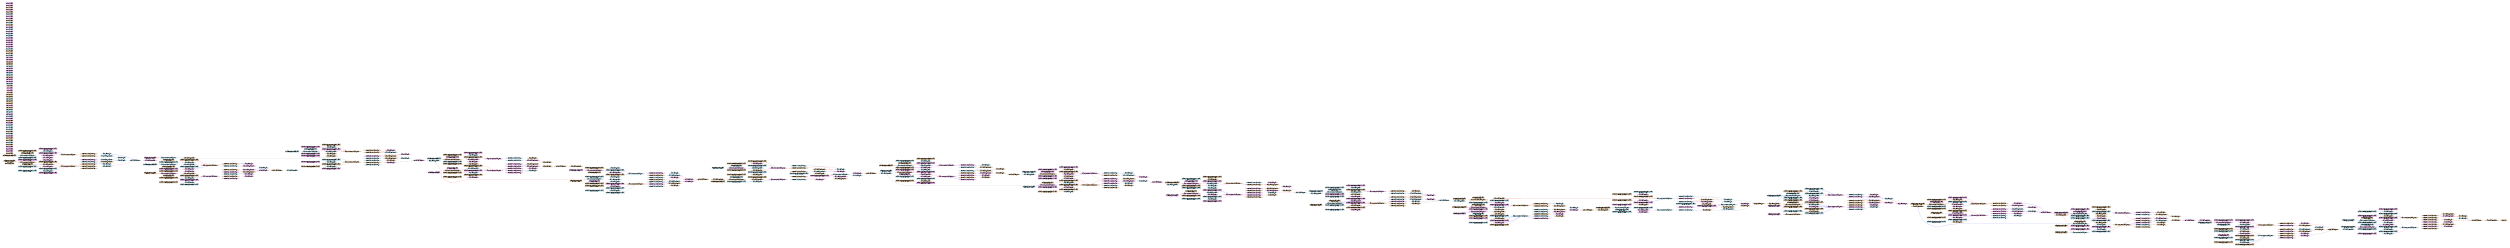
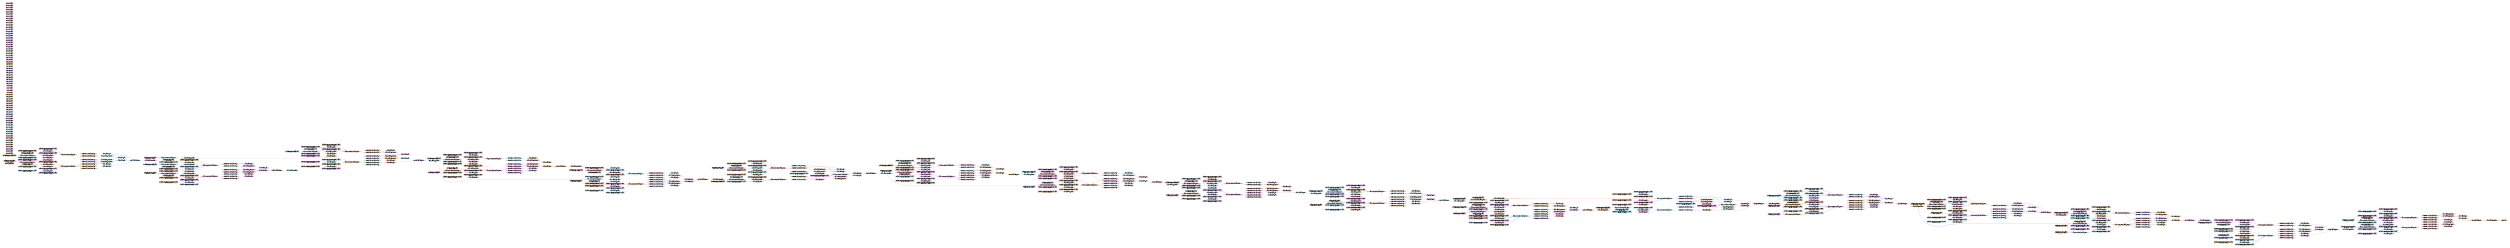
(1999, 203) -> none
